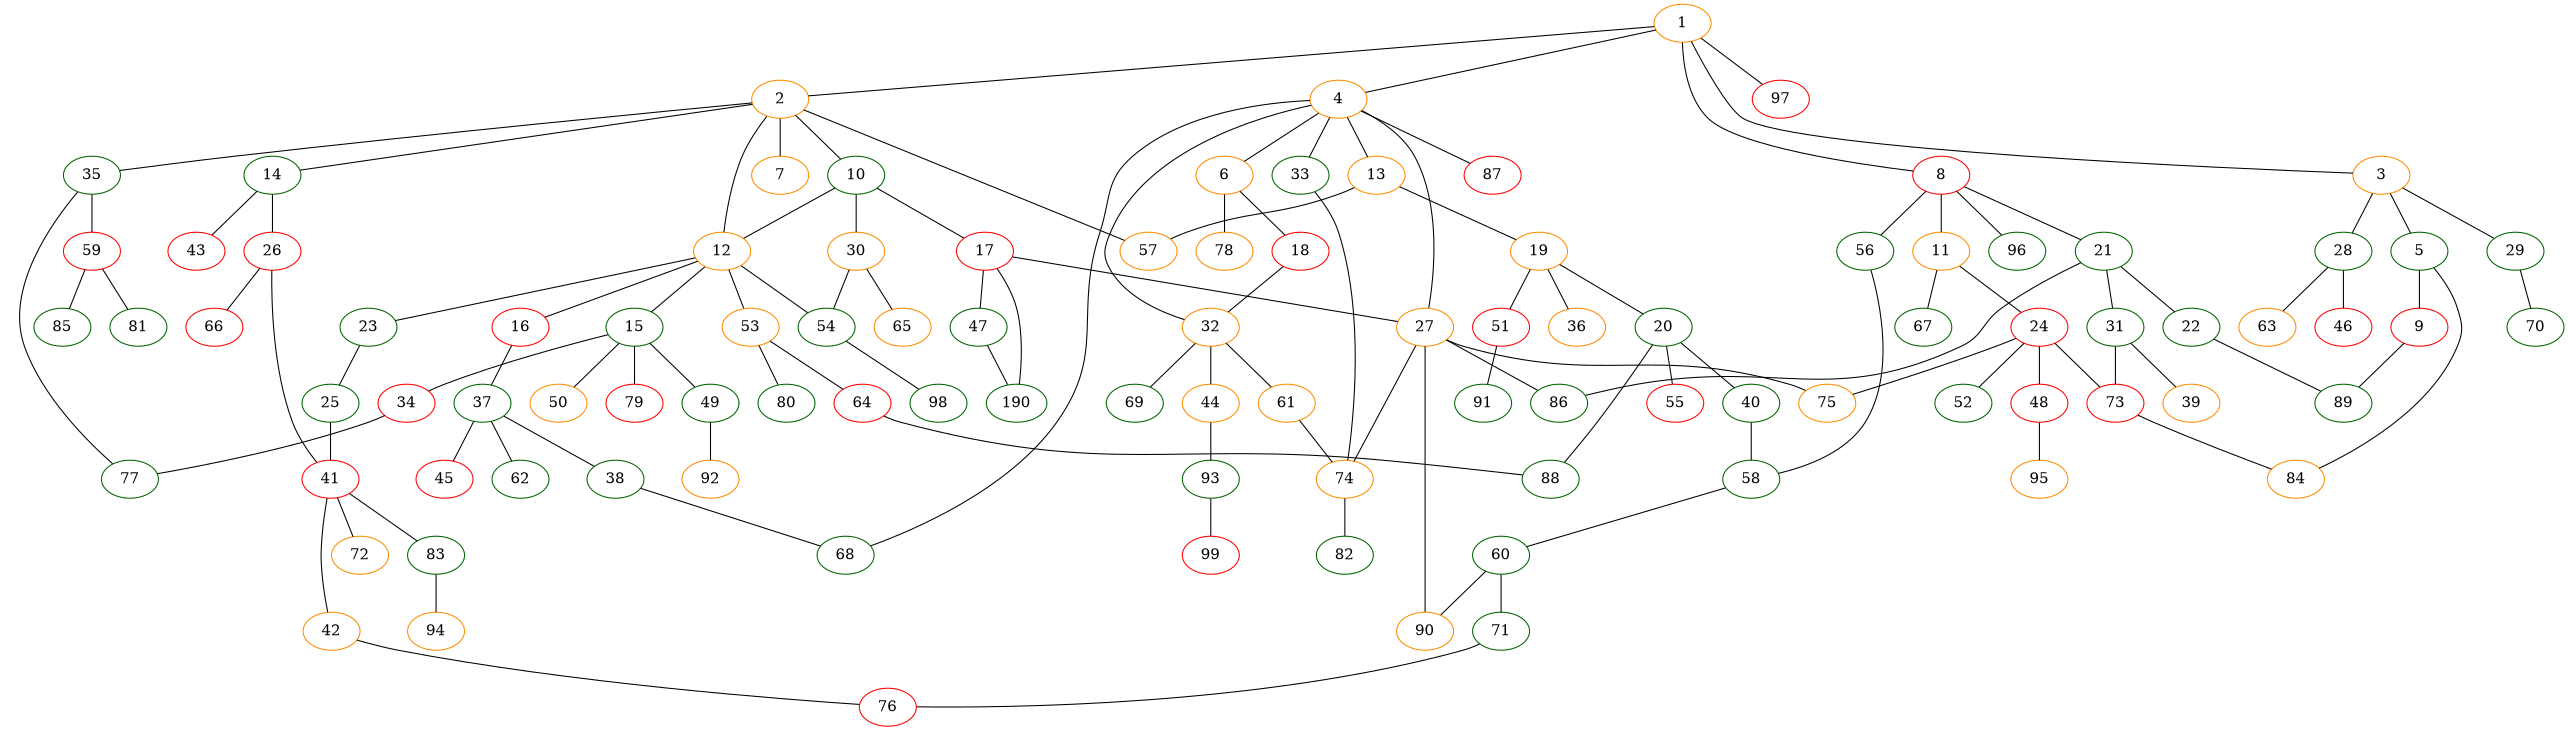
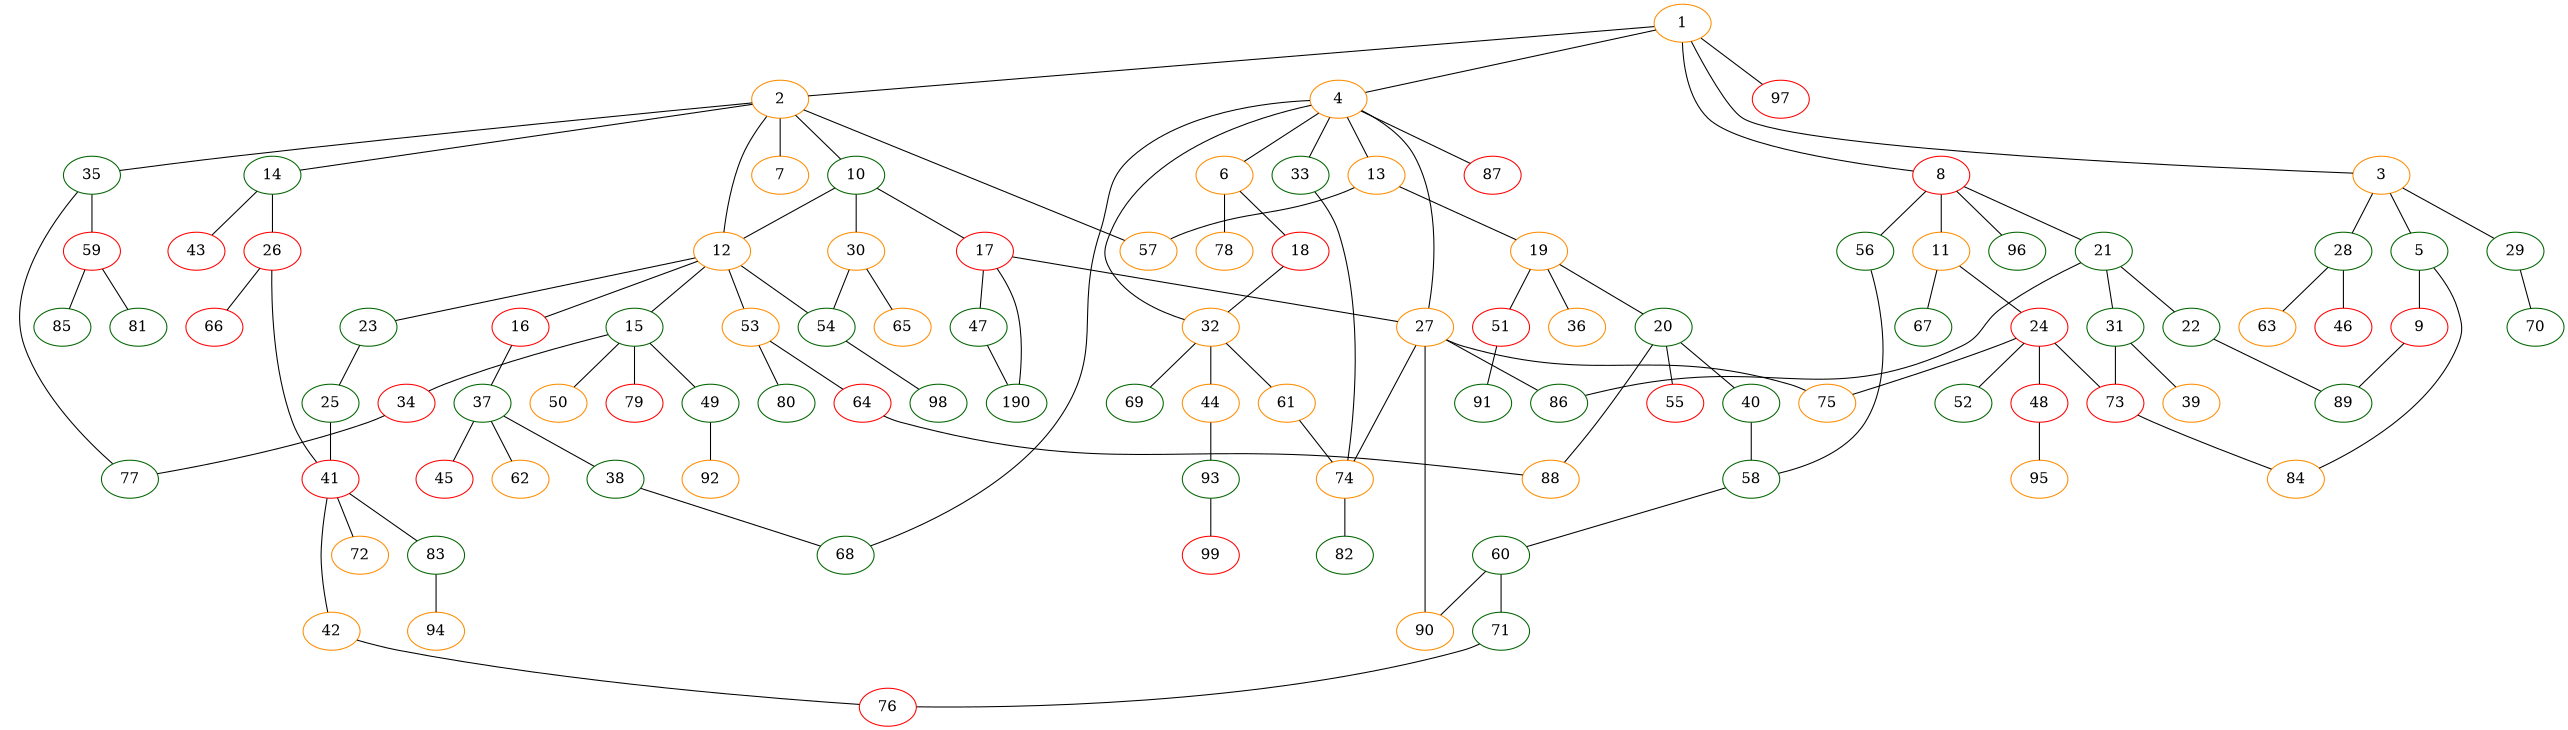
(521, 479) -> (521, 479)
(1551, 479) -> (1551, 479)
